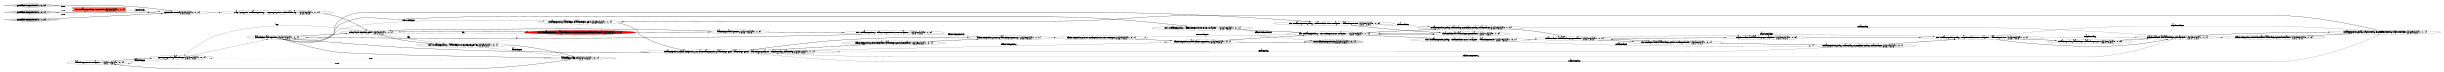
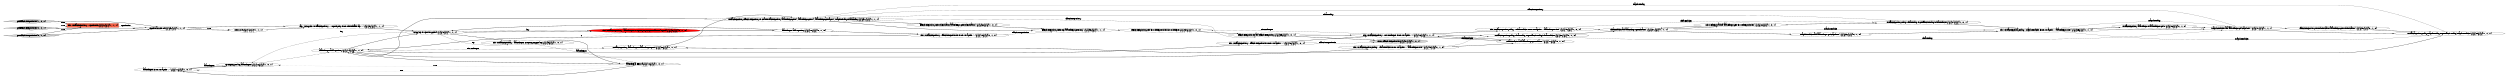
(63, 15) -> (60, 31)
none -> (249, 30)
